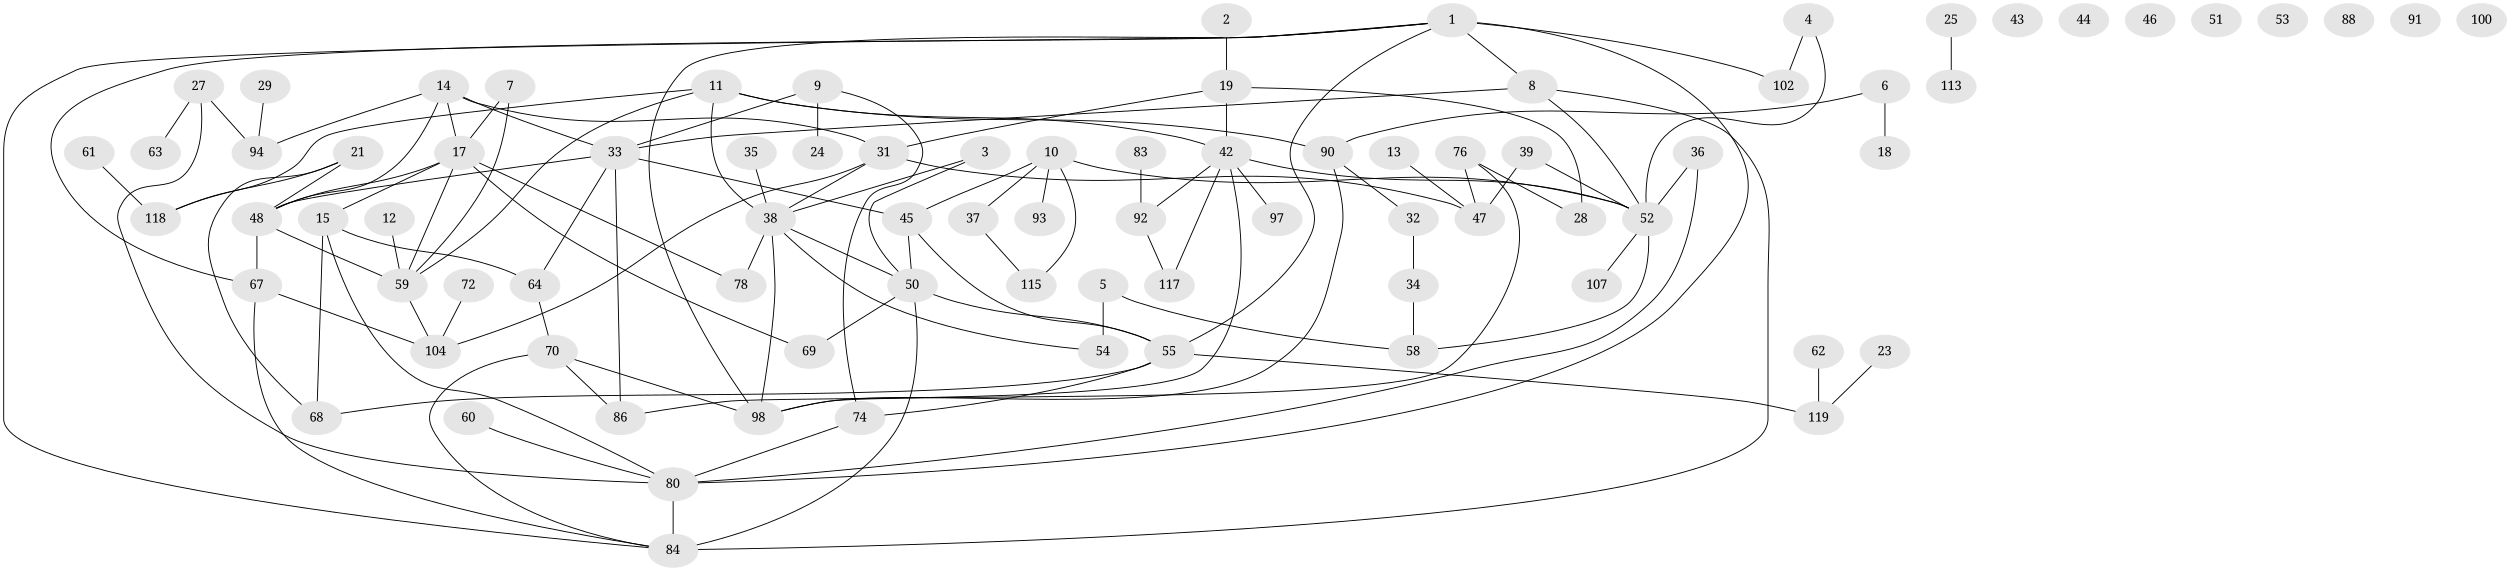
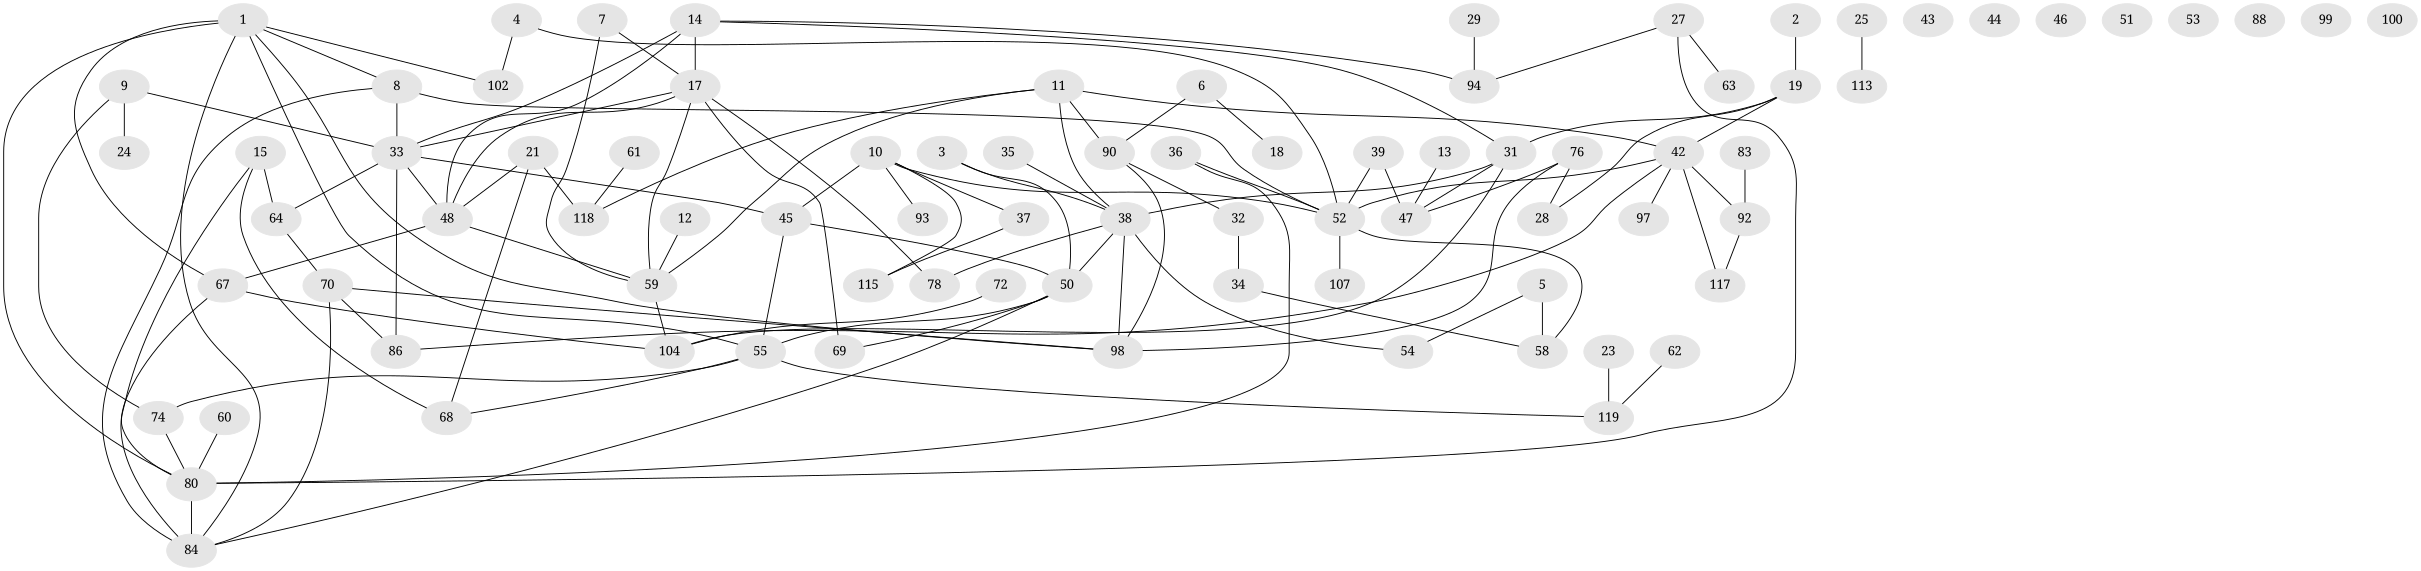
(2415, 20) -> (2326, 20)
(377, 193) -> (496, 131)
